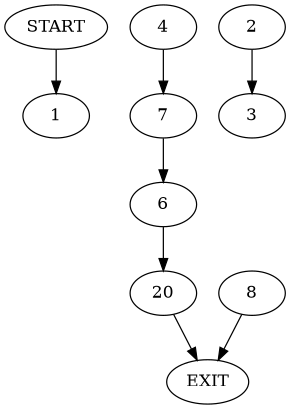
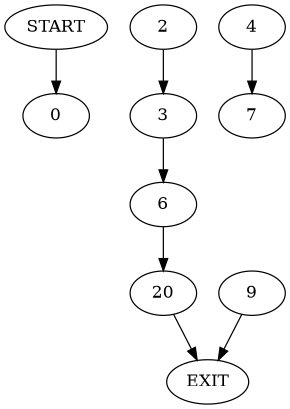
(56, 116) -> (56, 116)
(163, 154) -> (163, 154)
(252, 293) -> (252, 293)
